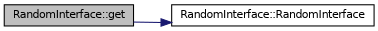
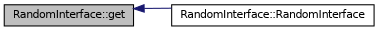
(147, 22) -> (158, 8)
